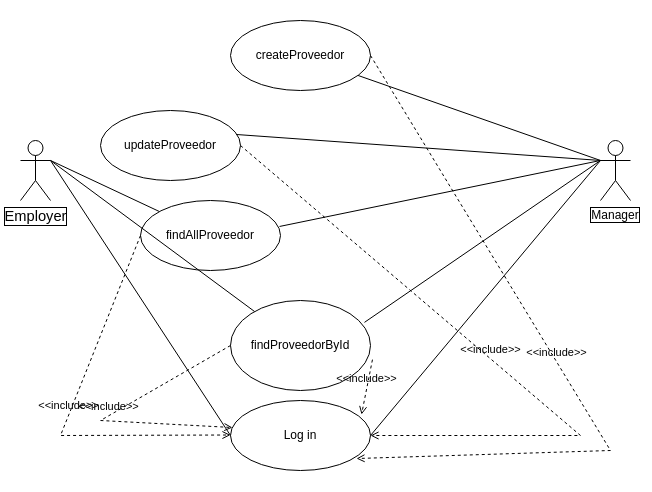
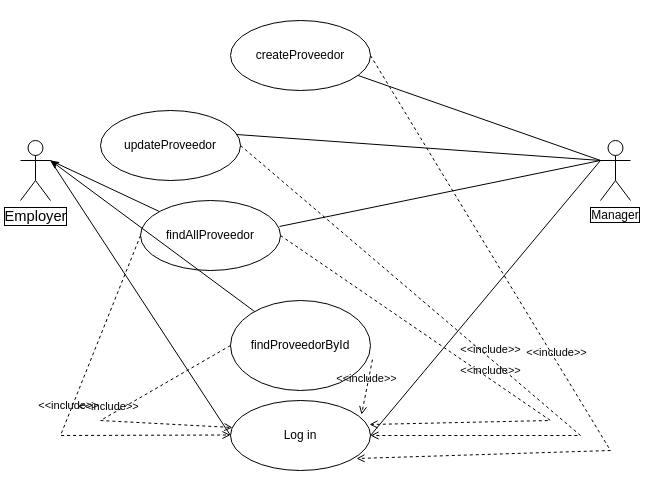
(56, 165) -> (57, 165)
(478, 244) -> none
none -> (489, 378)
